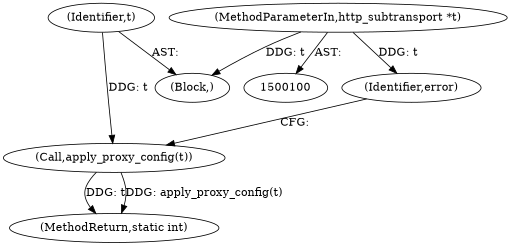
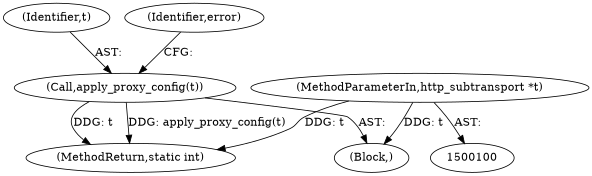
(372, 50) -> (289, 129)
(144, 51) -> (289, 108)
(128, 88) -> (111, 53)
